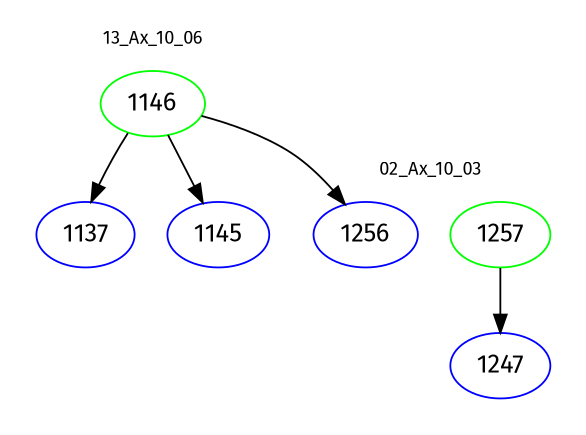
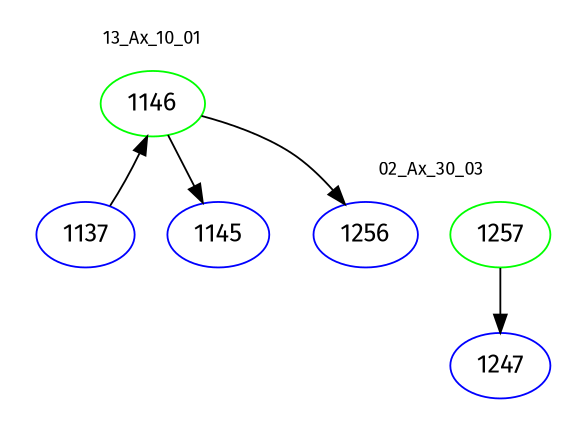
(153, 39) -> (153, 39)
(113, 159) -> (126, 180)
(431, 170) -> (431, 170)
